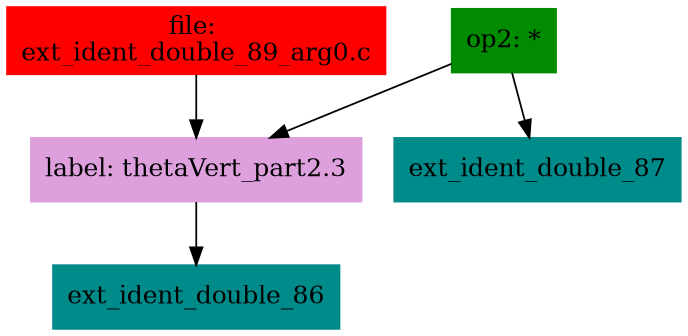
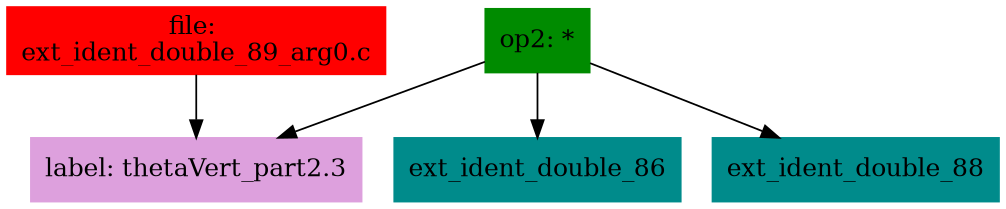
(537, 170) -> (856, 170)
(196, 225) -> (537, 96)
